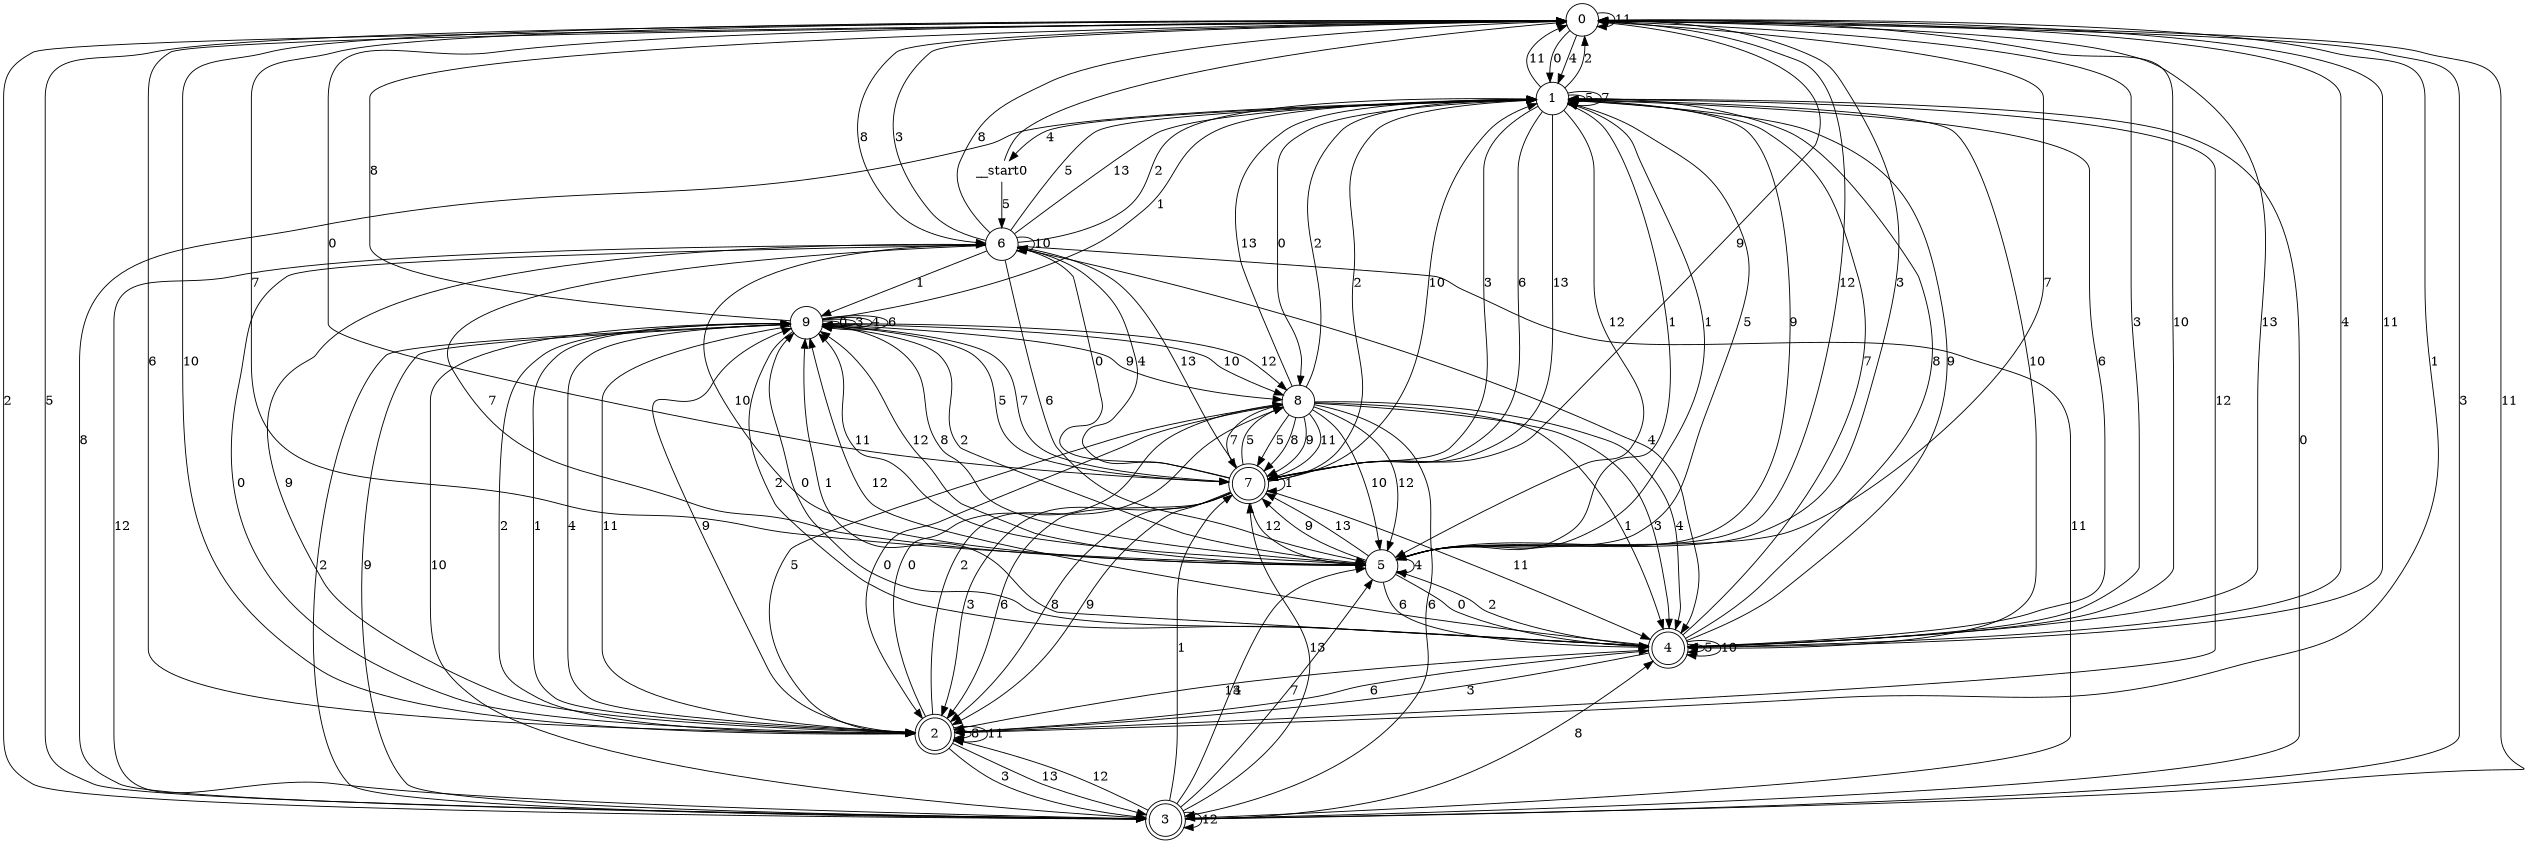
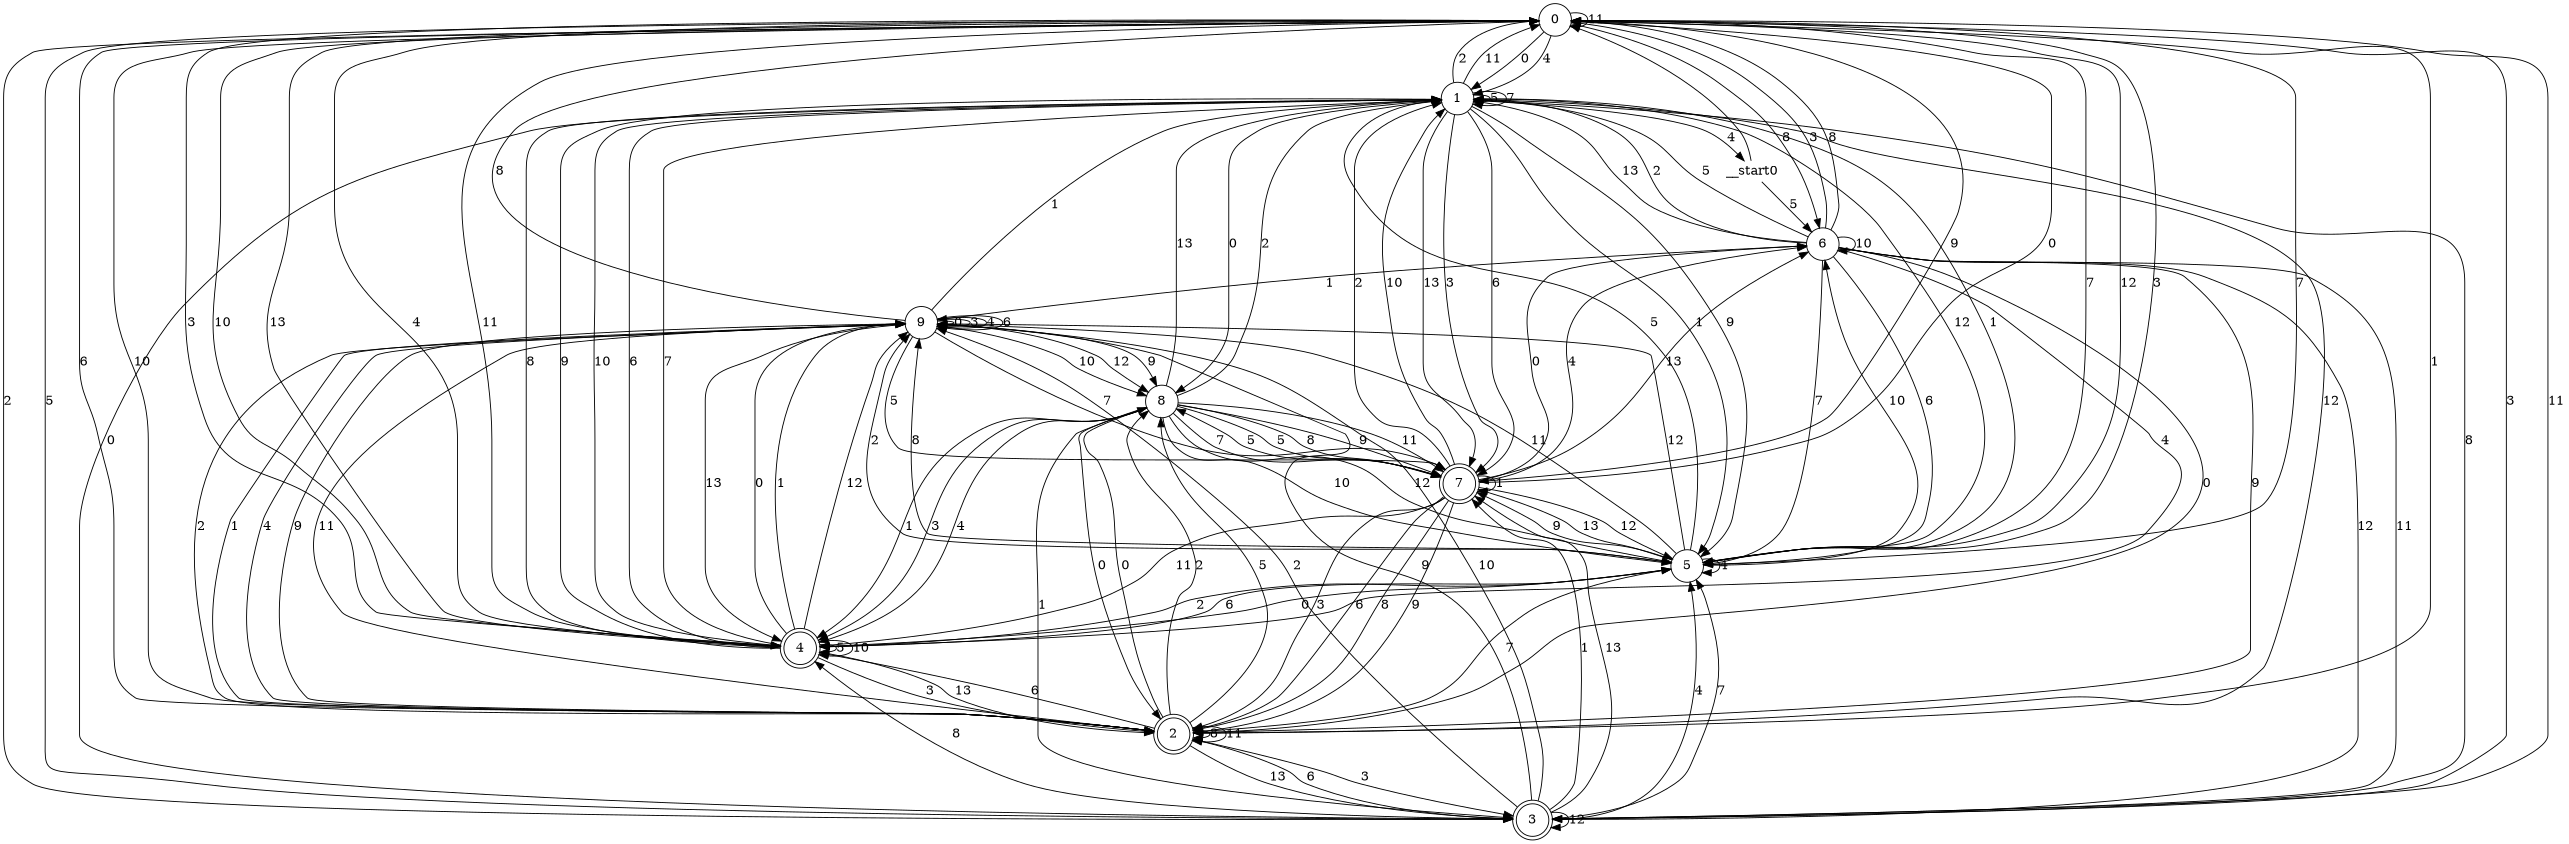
(779, 484) -> (714, 484)
(1432, 605) -> (1043, 605)
none -> (1444, 690)
(1101, 777) -> (1311, 777)
